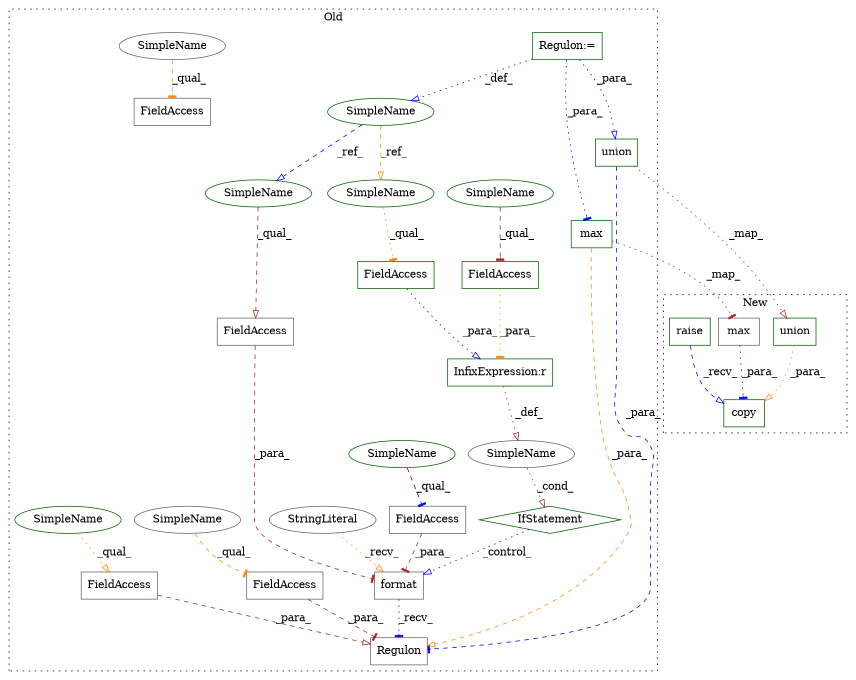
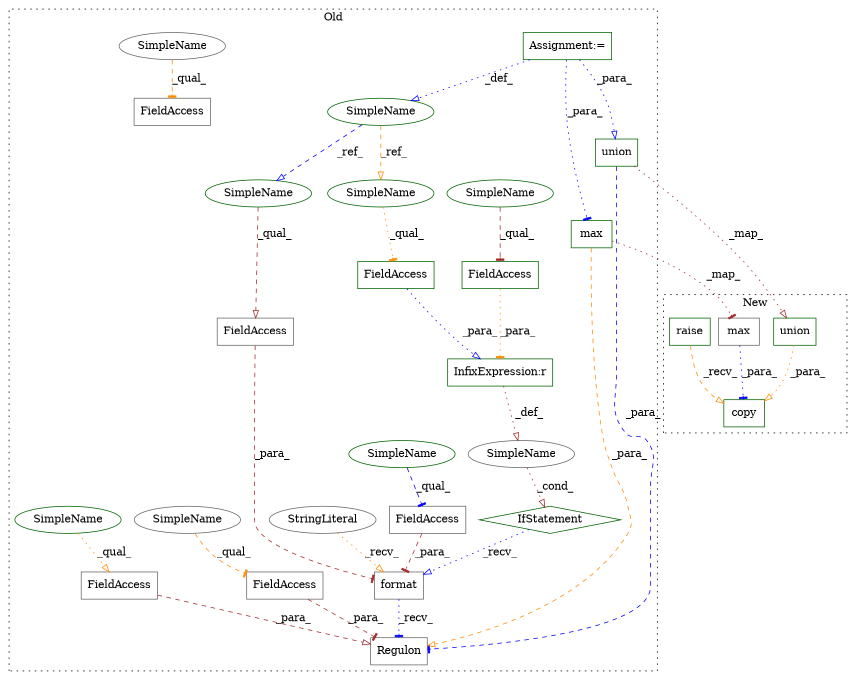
(567, 46) -> (567, 46)
(698, 376) -> (698, 376)
(507, 553) -> (500, 553)
